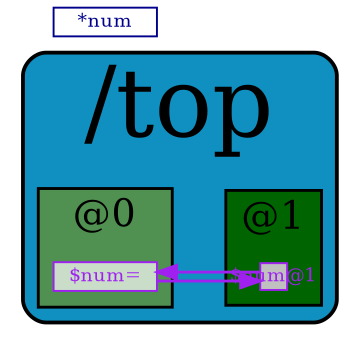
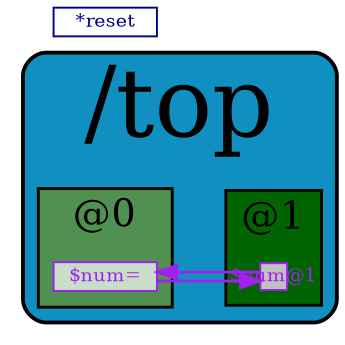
(105, 22) -> (105, 22)
